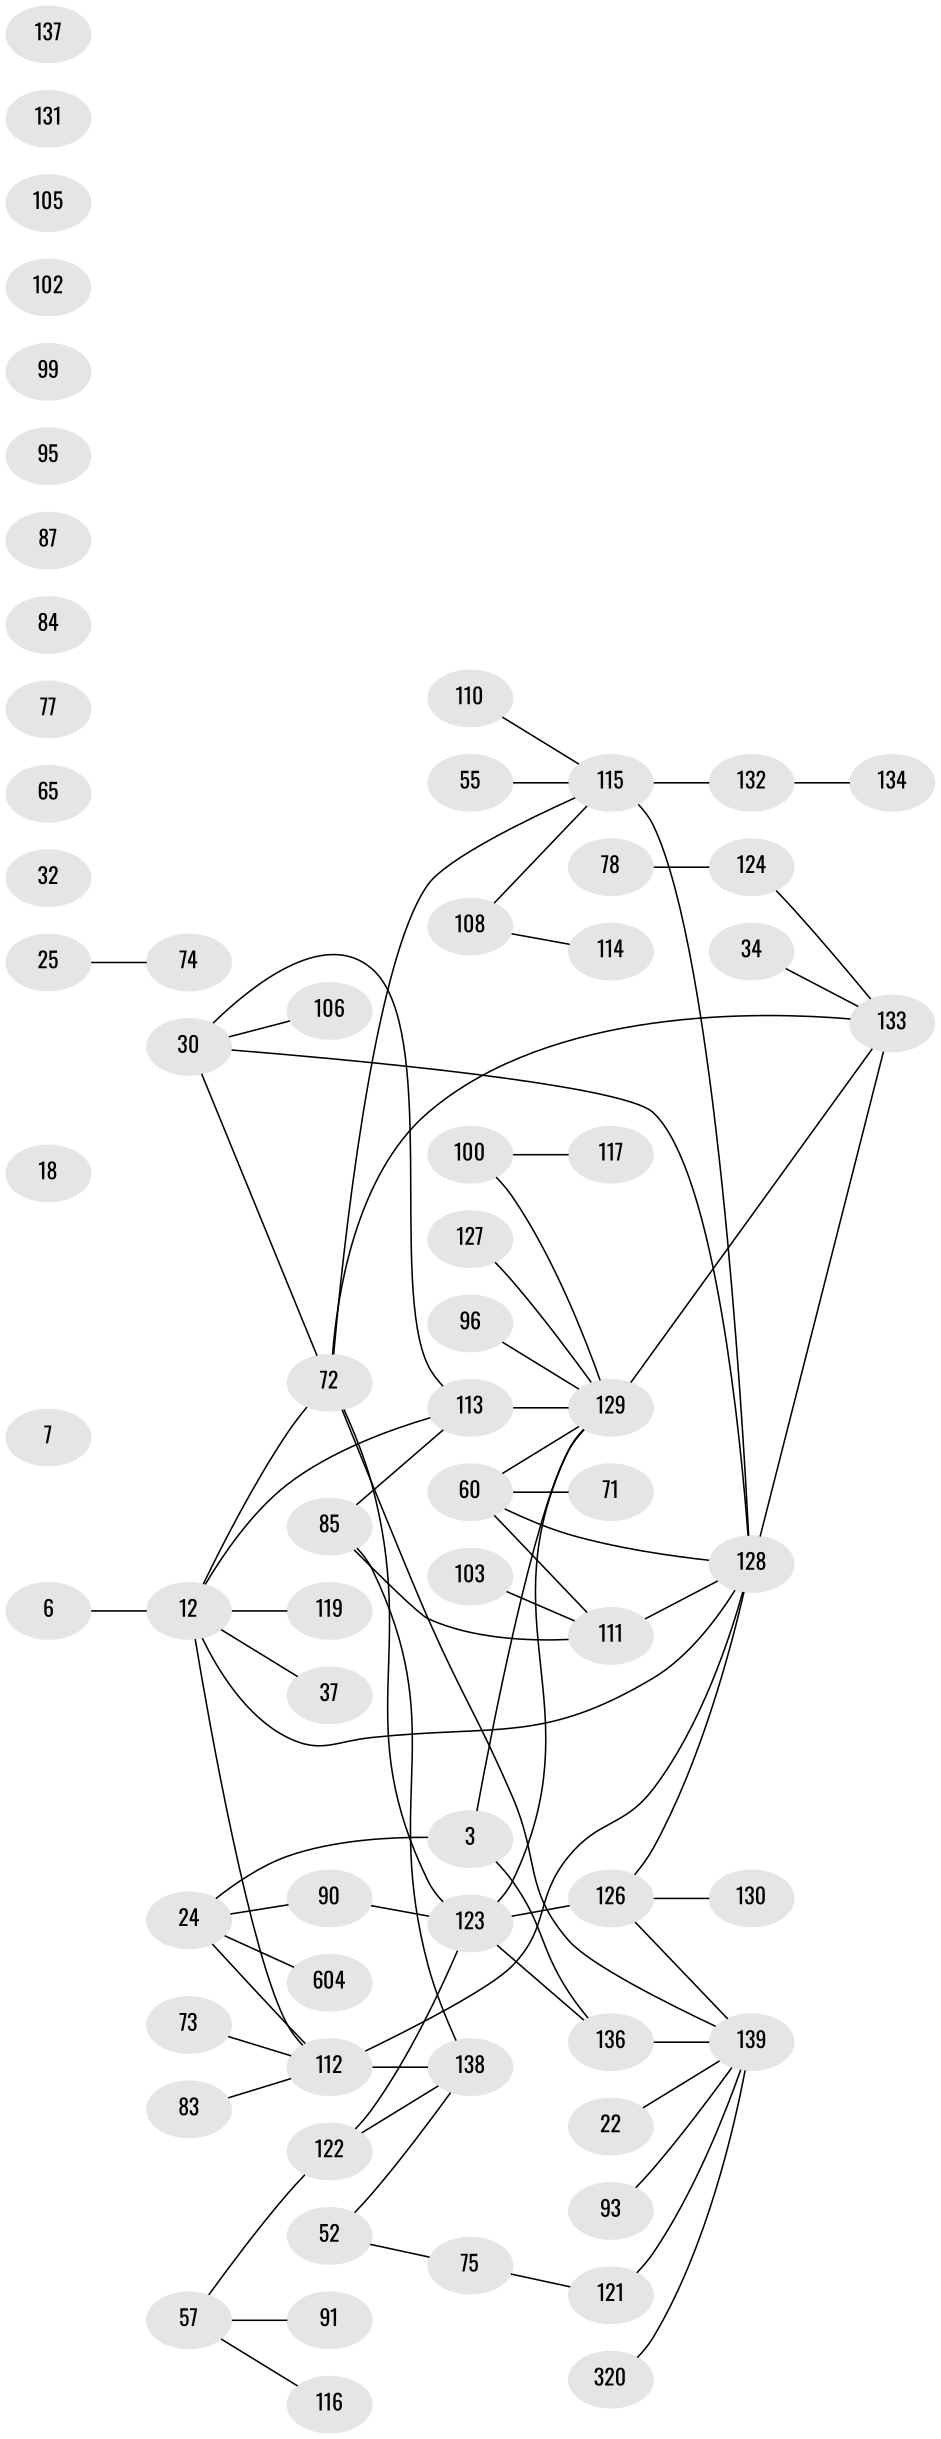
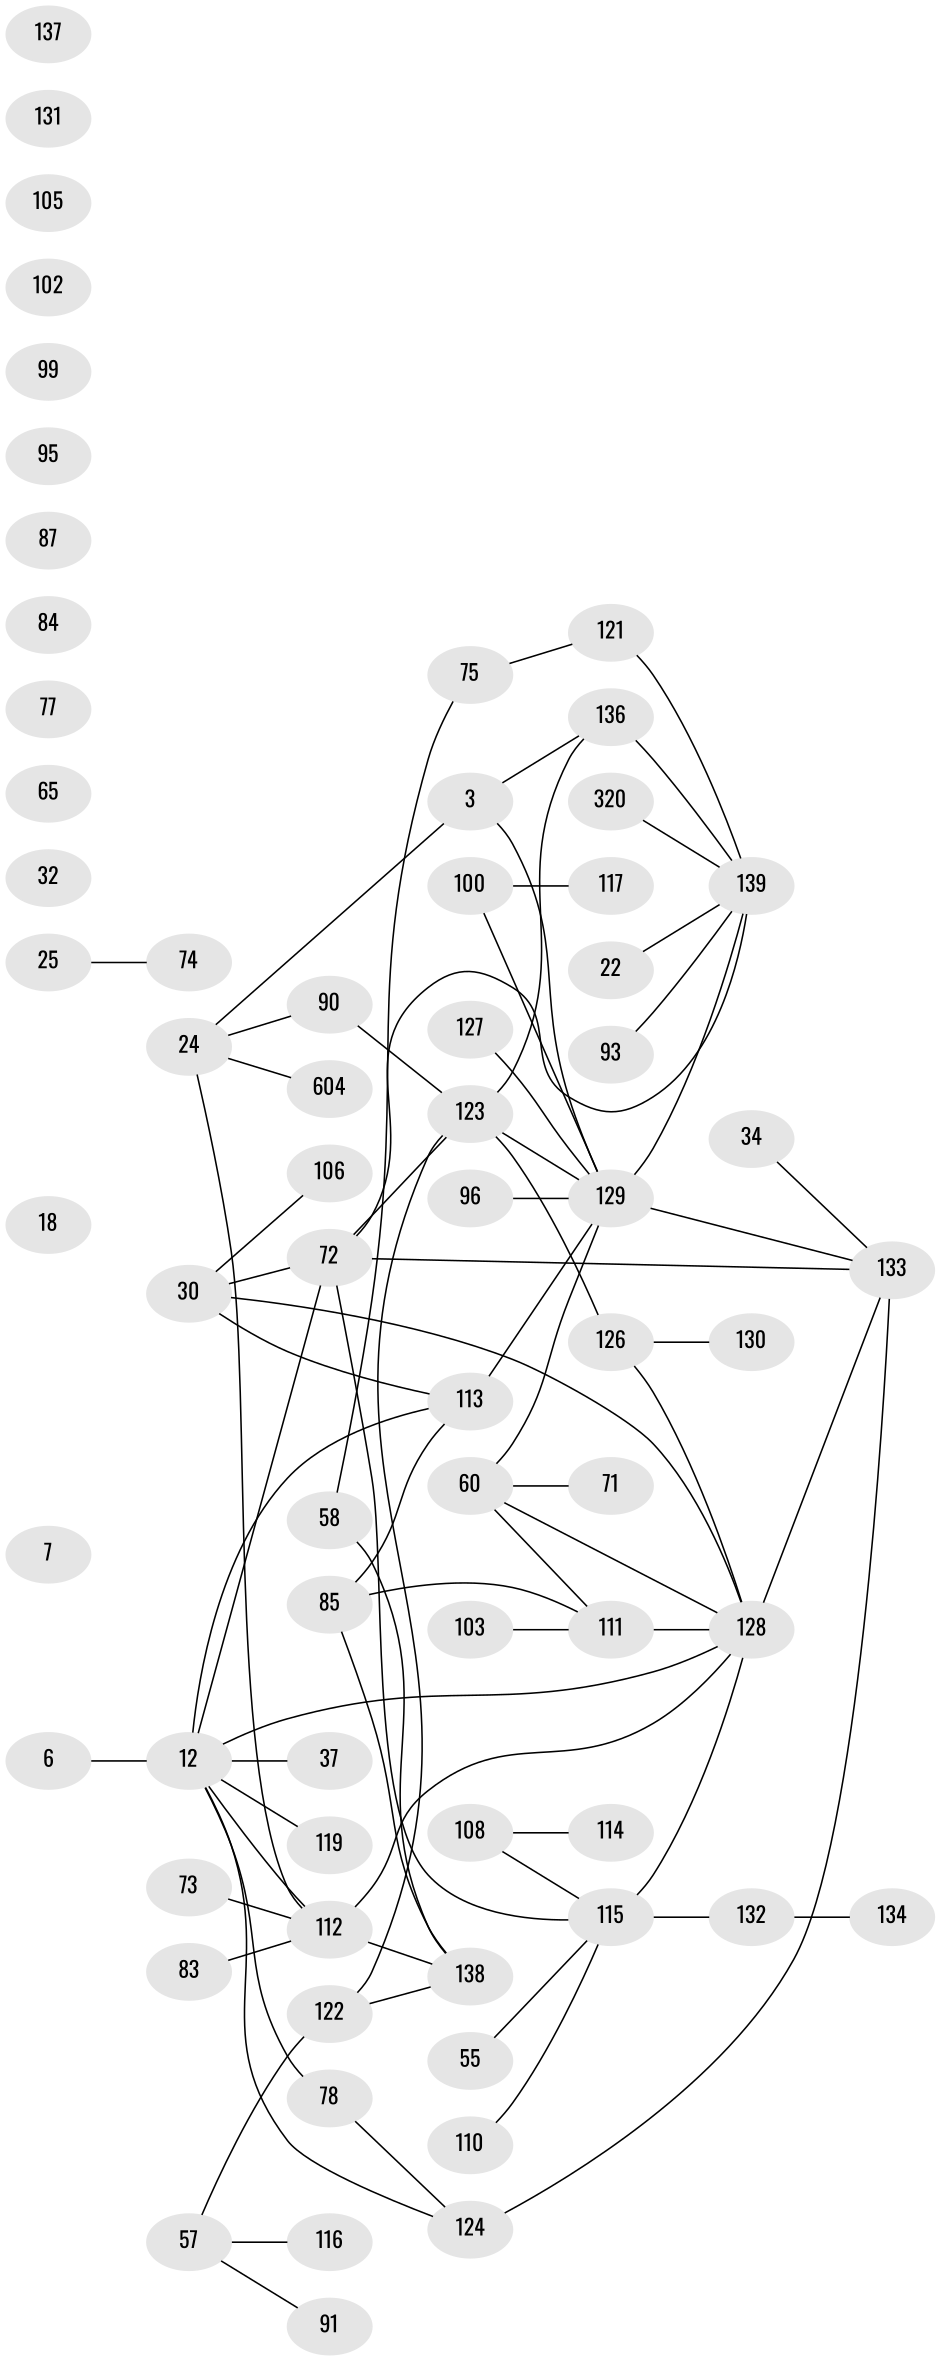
none -> (256, 1964)
(681, 1971) -> (686, 1082)
none -> (247, 2048)
(330, 2236) -> (330, 1520)
